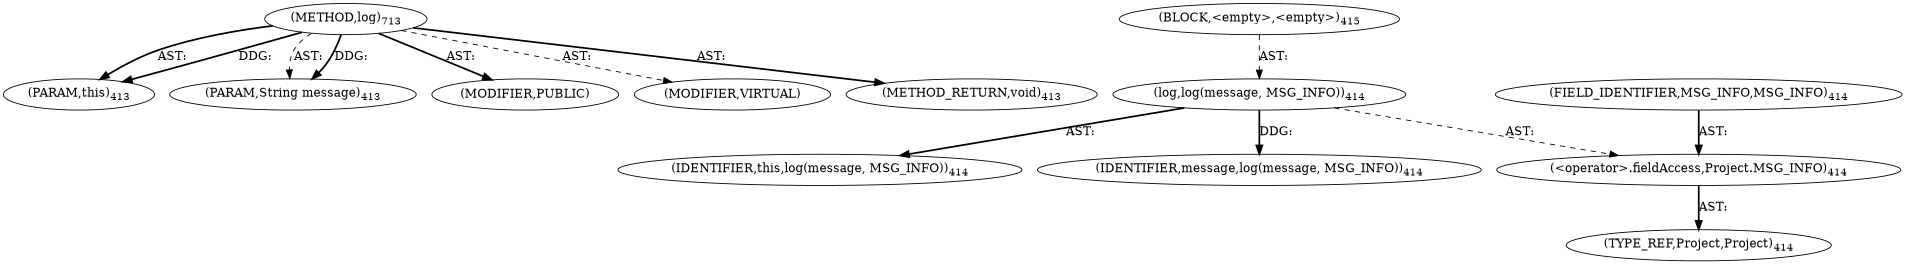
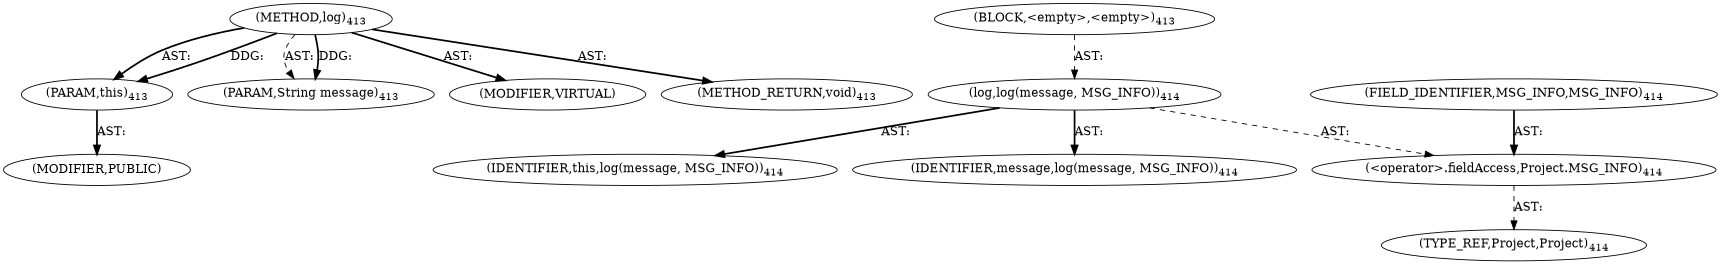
(391, 18) -> (357, 18)
(1350, 18) -> (1166, 18)
(431, 55) -> (97, 128)
(532, 55) -> (424, 55)
(1278, 132) -> (1091, 132)
(1699, 203) -> (1514, 203)
